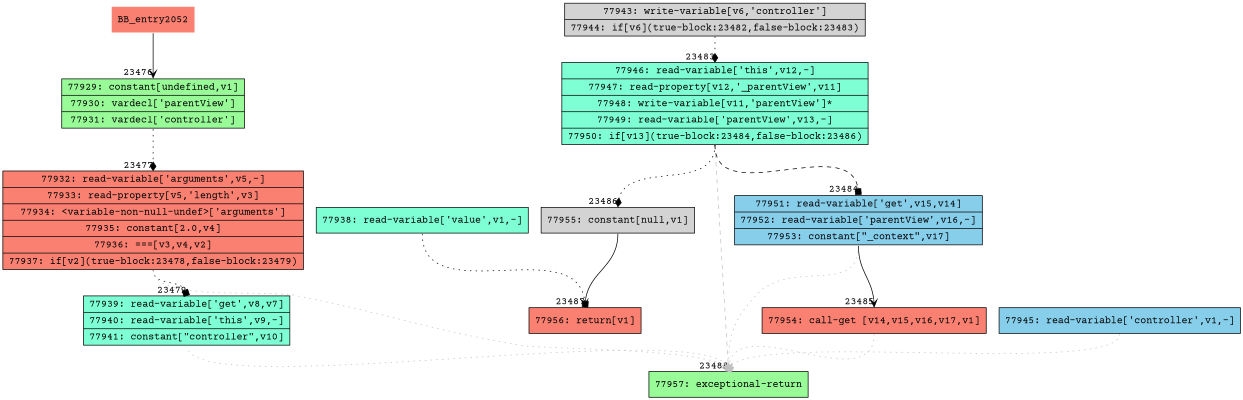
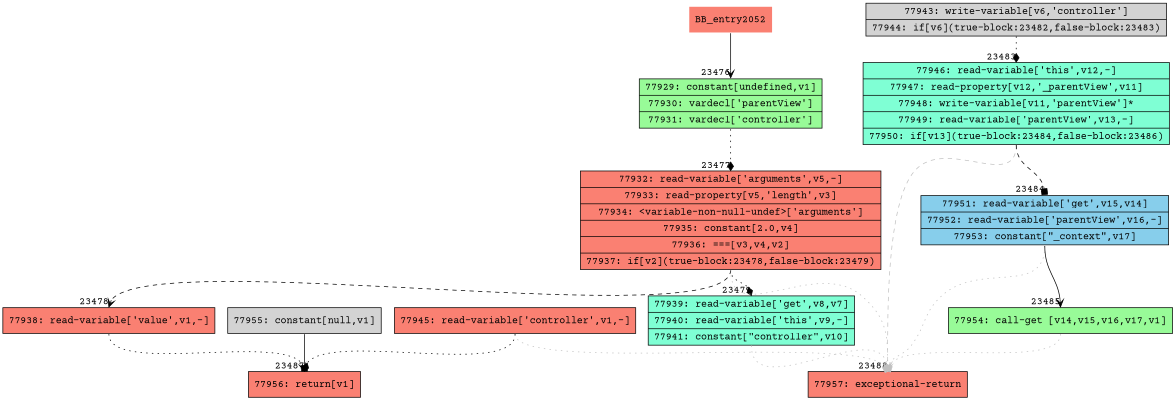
(671, 175) -> none
(422, 220) -> (109, 321)
(166, 282) -> (738, 281)
none -> (423, 289)
(874, 321) -> (1060, 321)
(1120, 321) -> (515, 321)
none -> (414, 353)
(729, 384) -> (888, 384)
